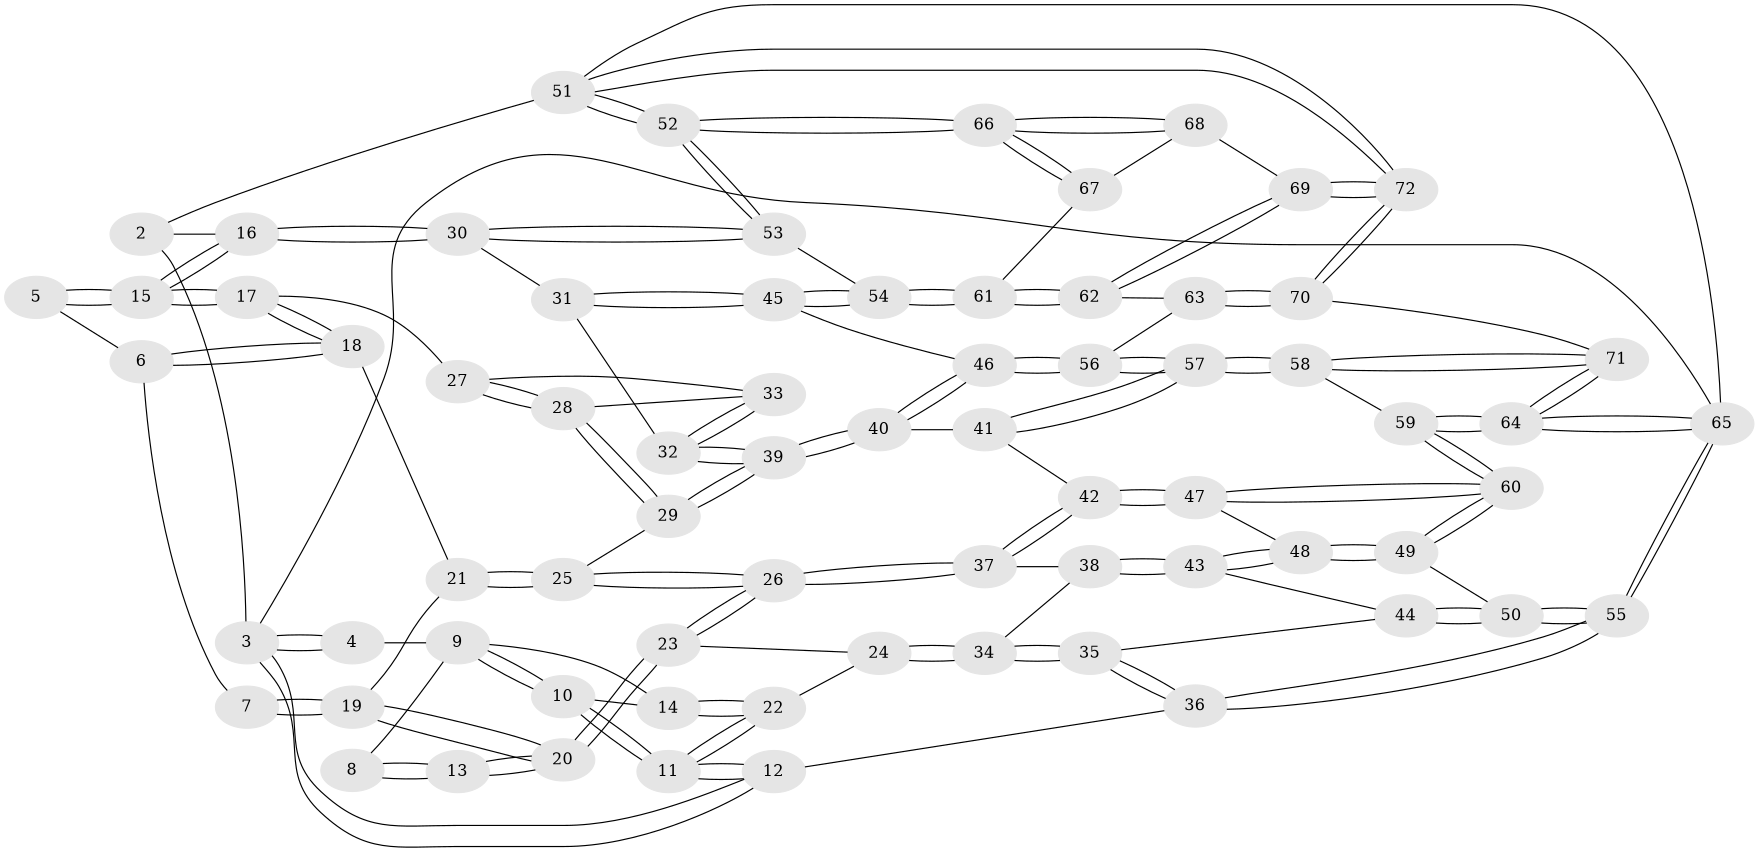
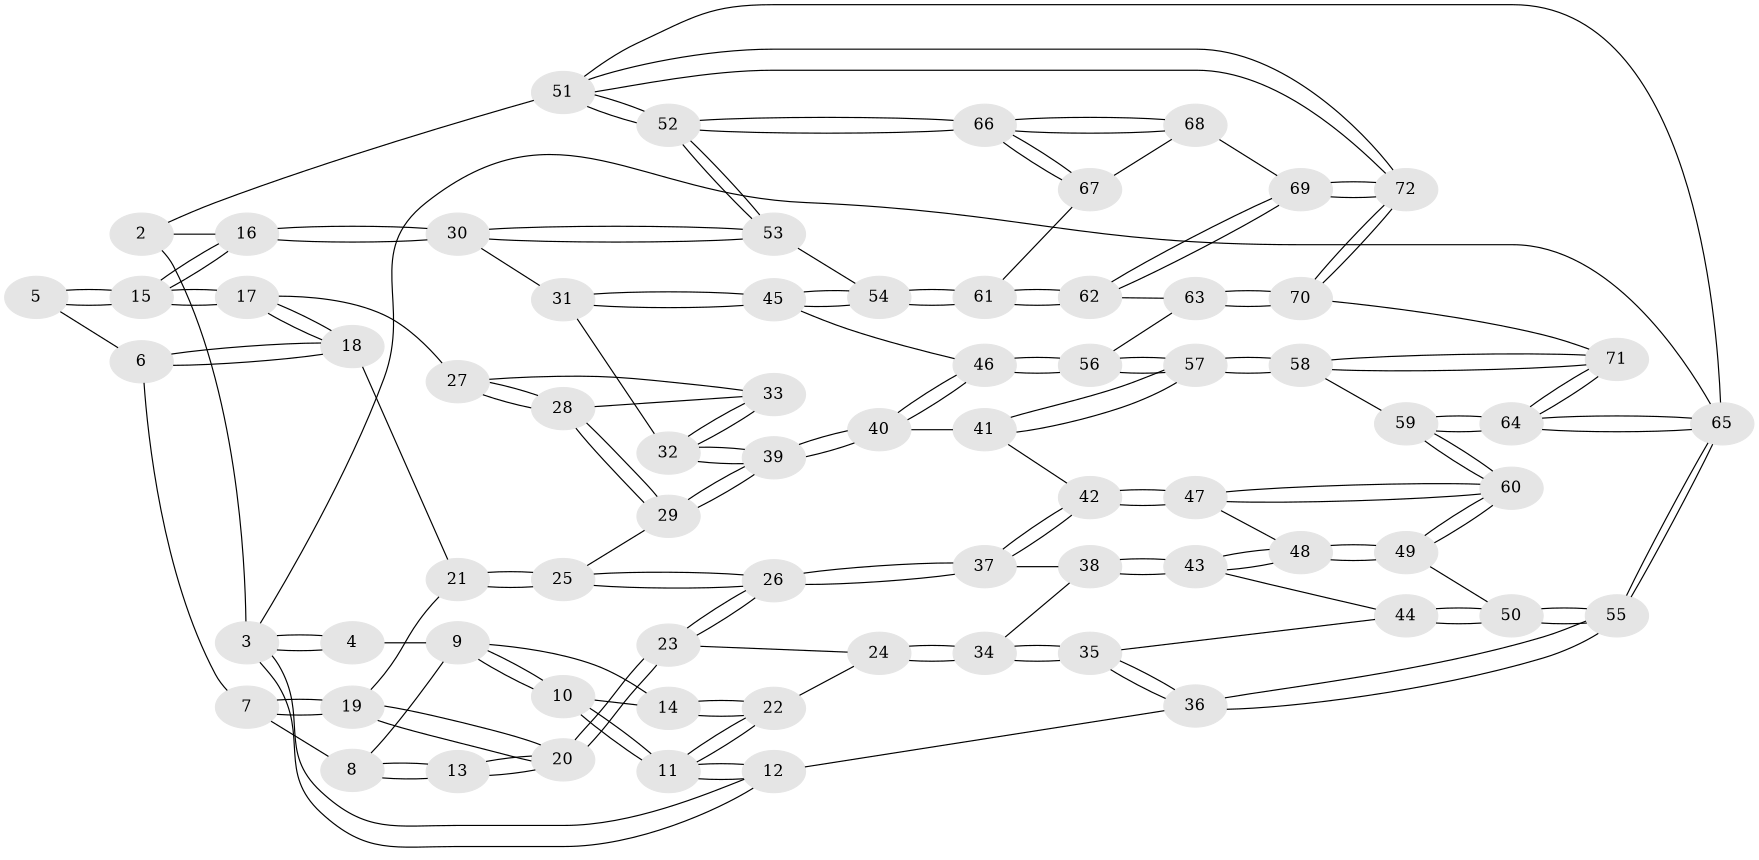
none -> (304, 741)
